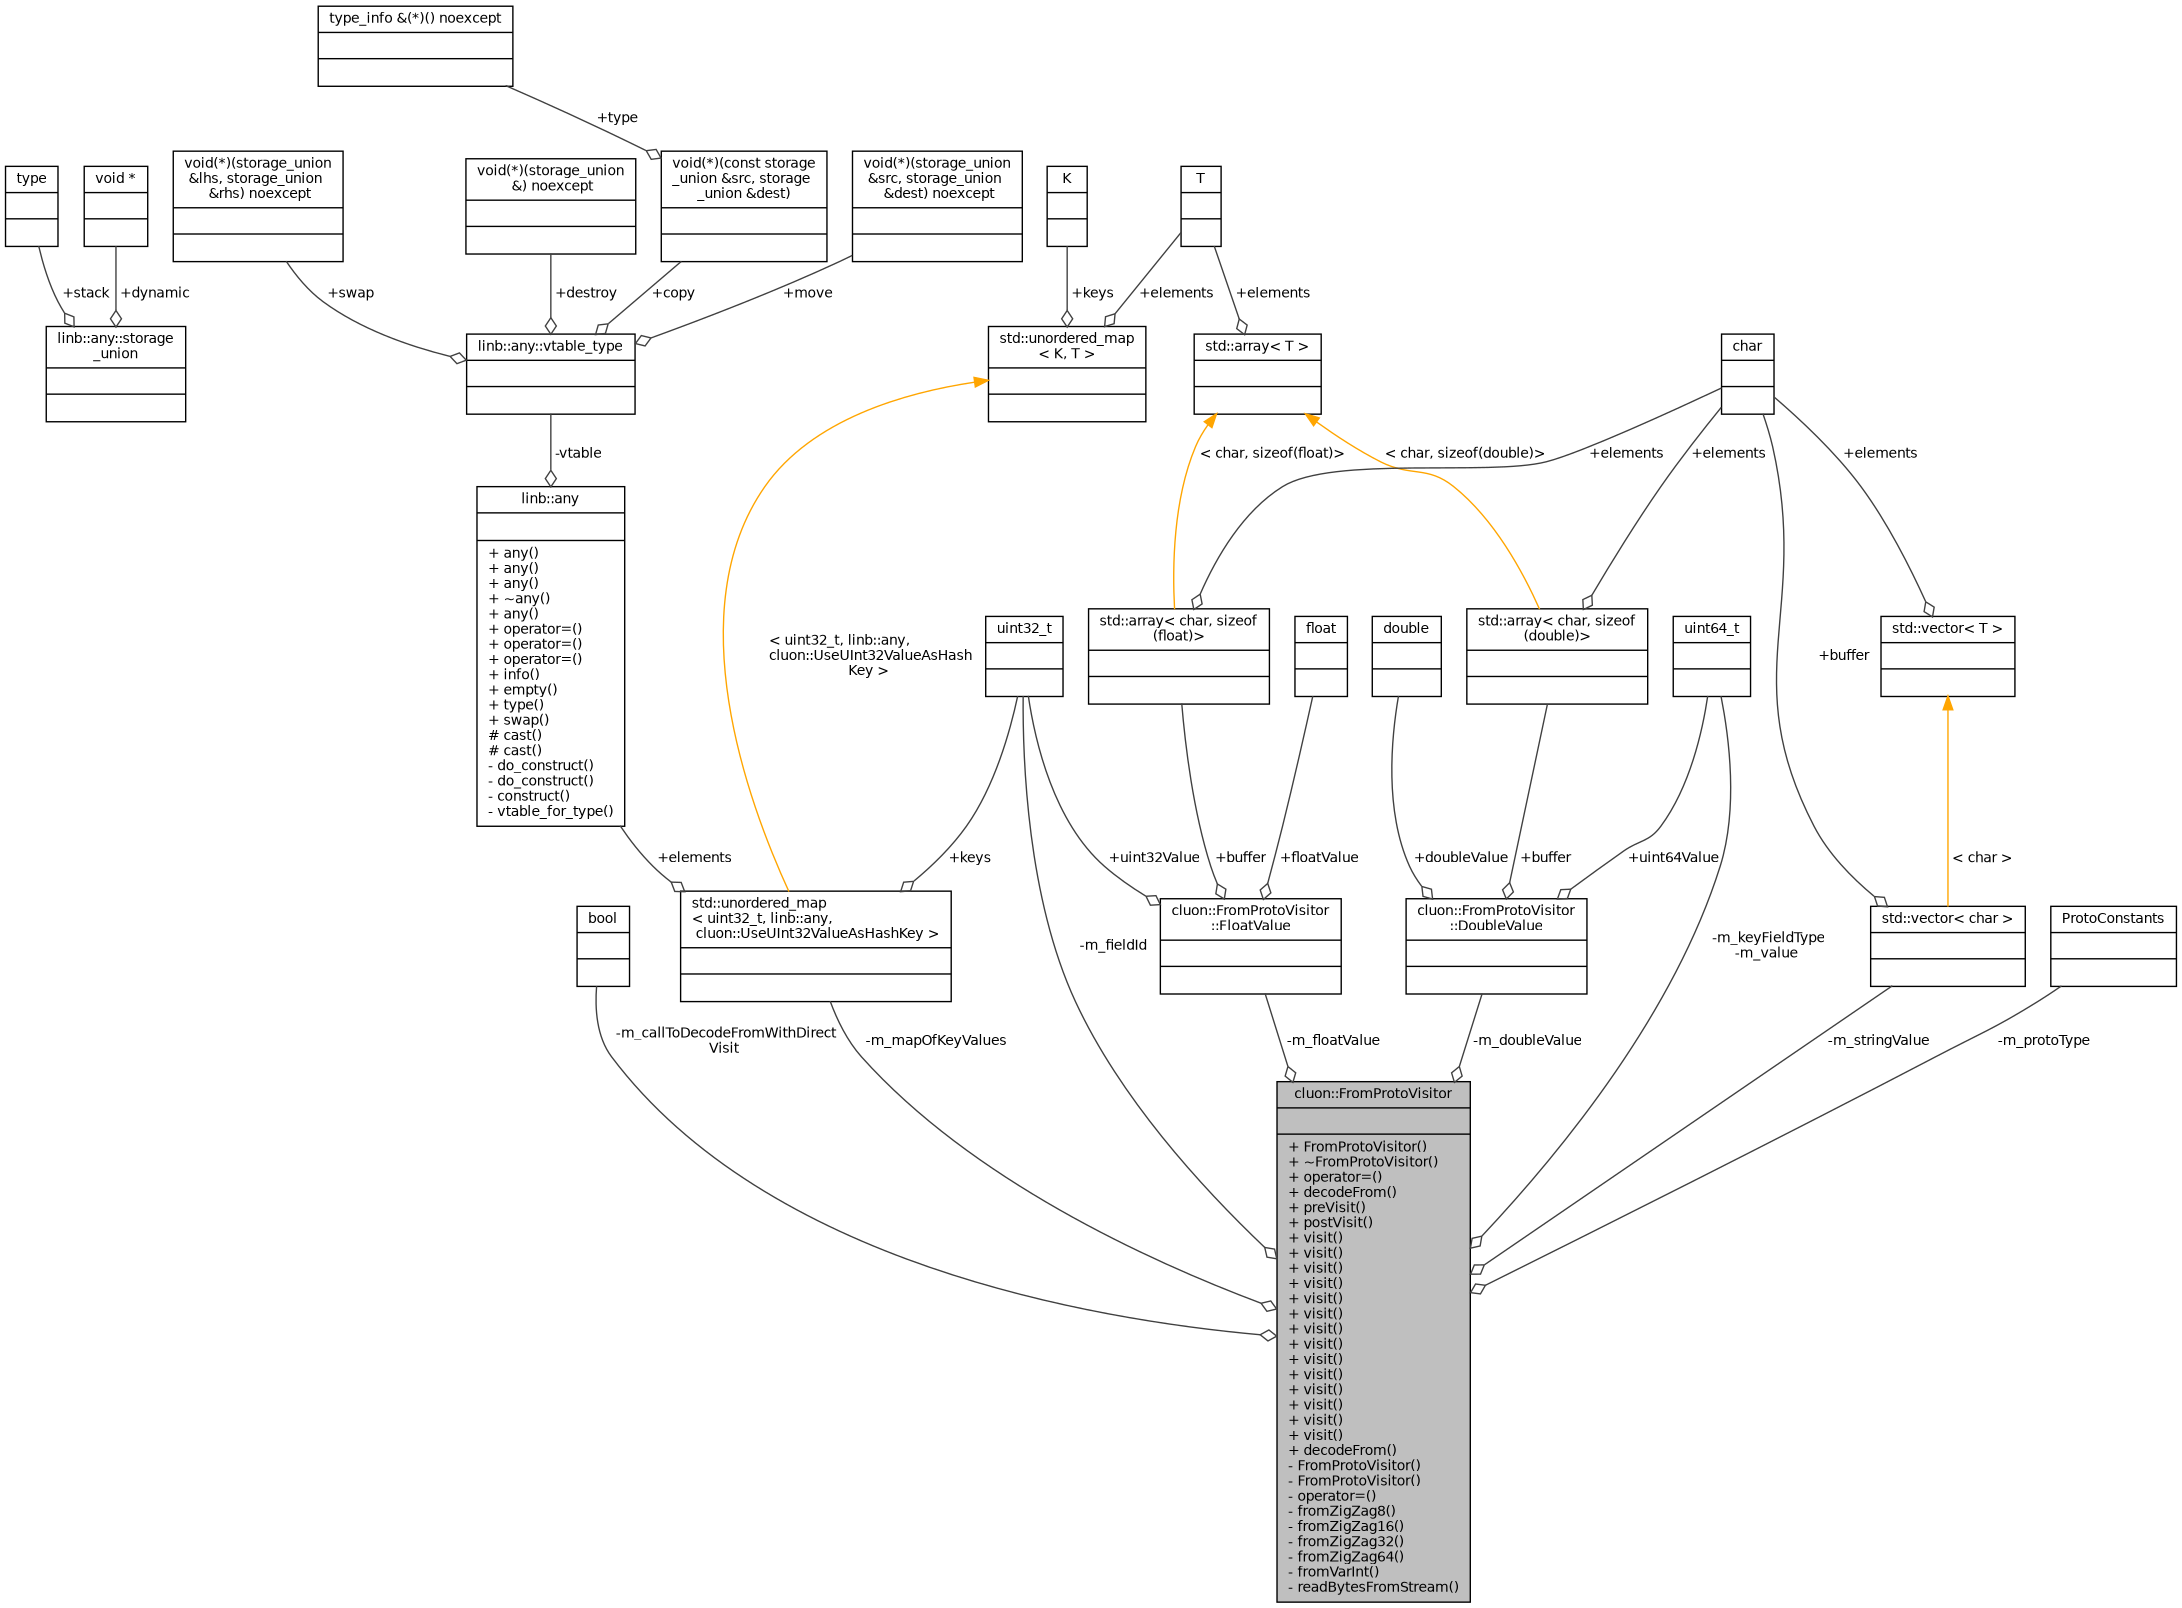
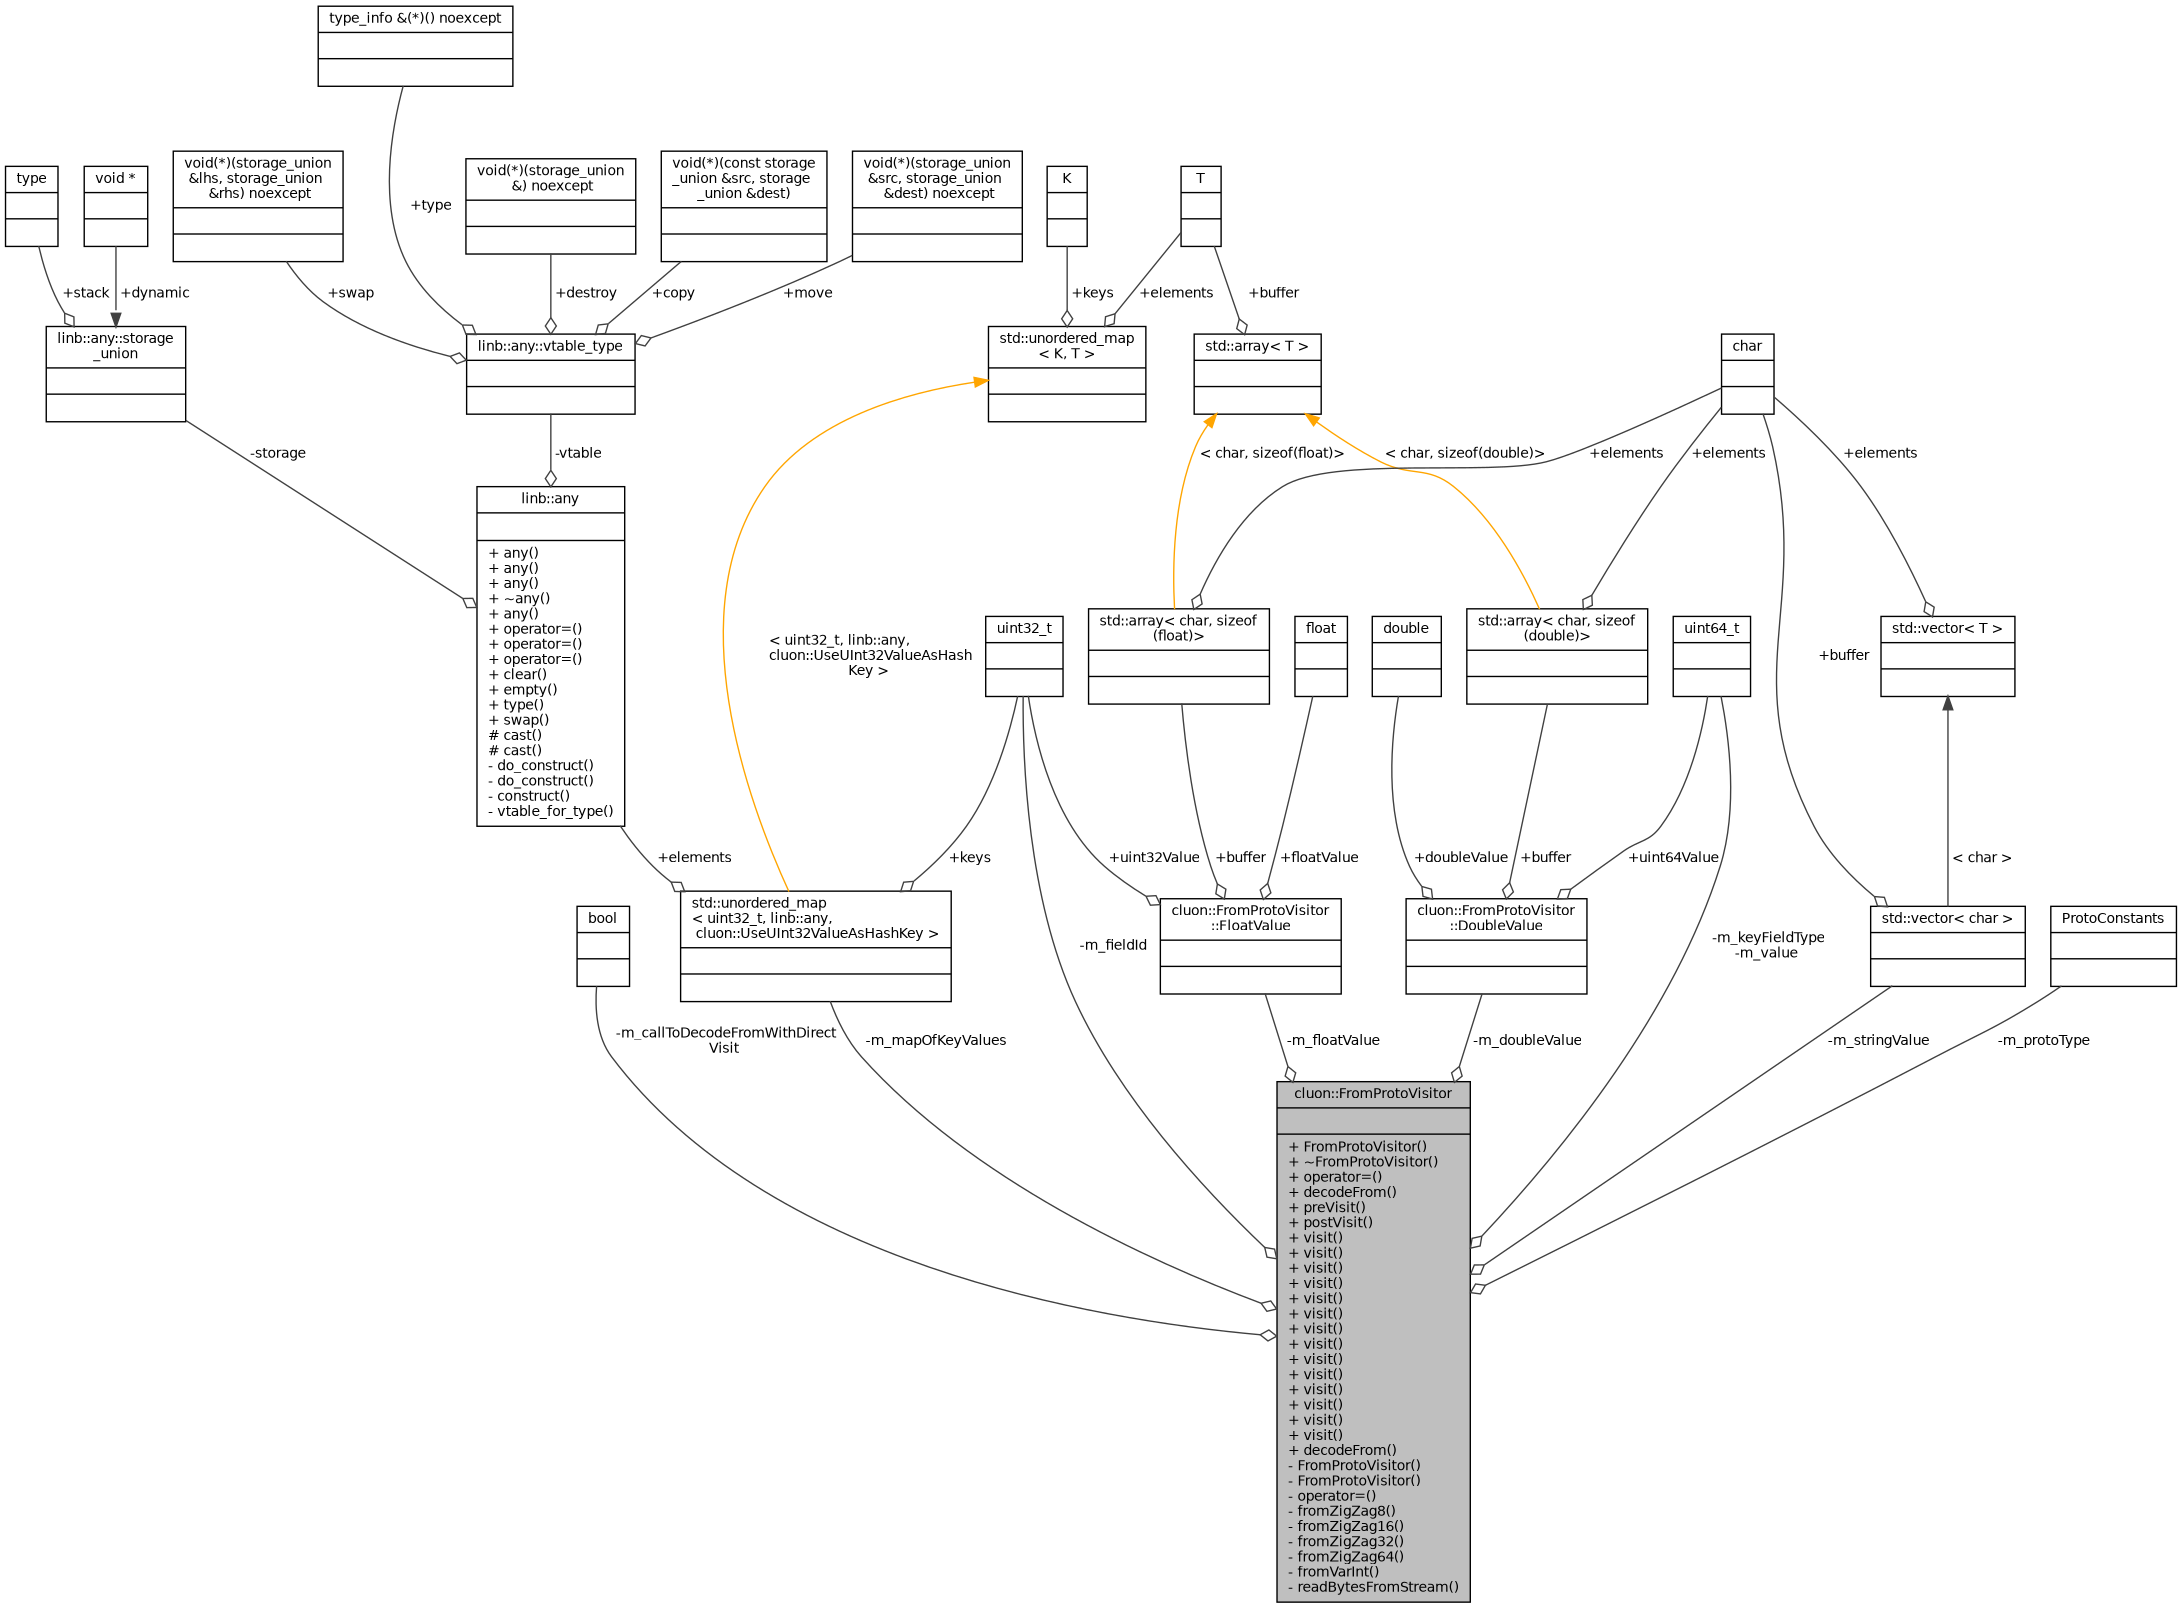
(576, 117) -> (392, 217)
(116, 278) -> (116, 278)
(1271, 294) -> (1271, 294)
none -> (324, 509)
(514, 675) -> (518, 675)
(1948, 808) -> (1948, 808)
